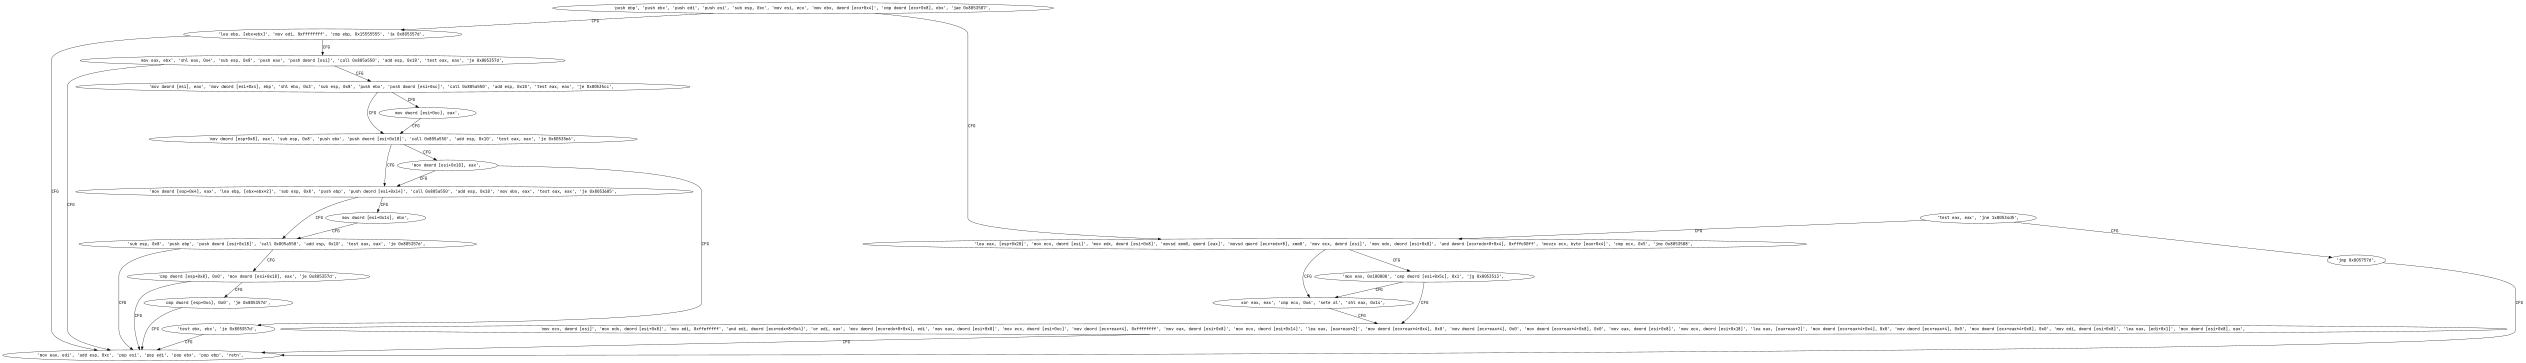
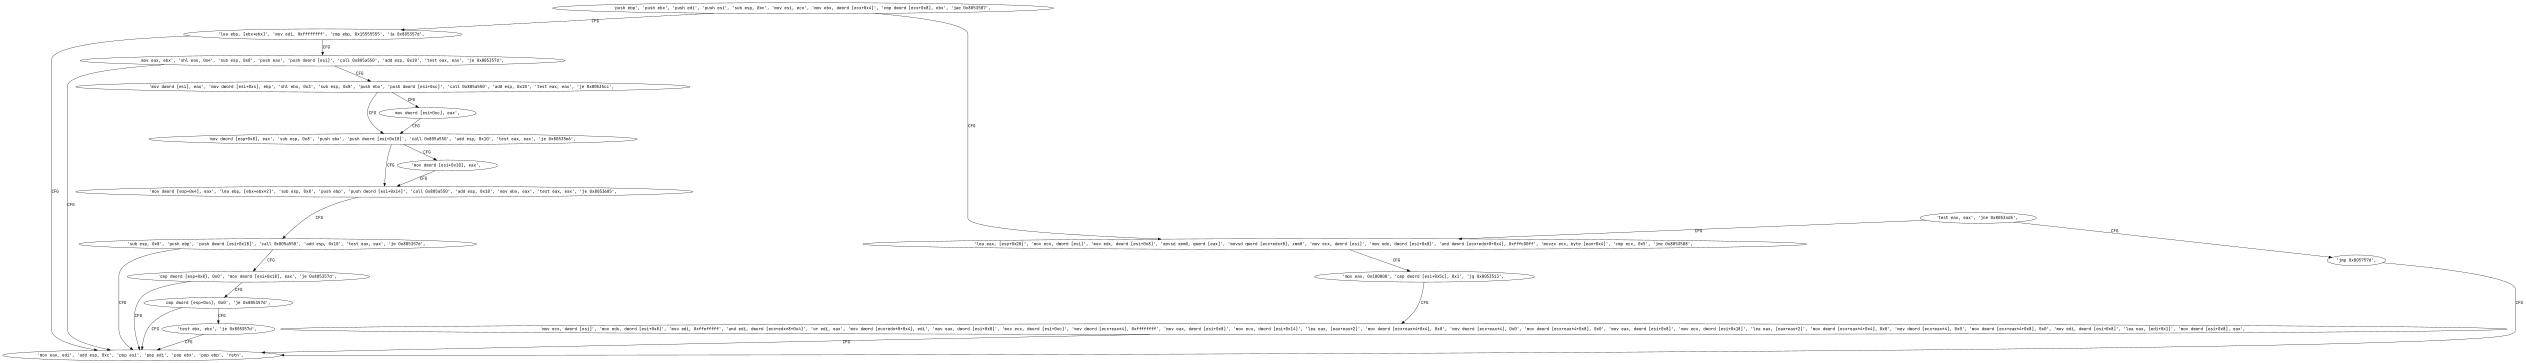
(376, 218) -> none
(1978, 218) -> (1978, 218)
(1313, 303) -> none
(642, 316) -> (218, 314)
